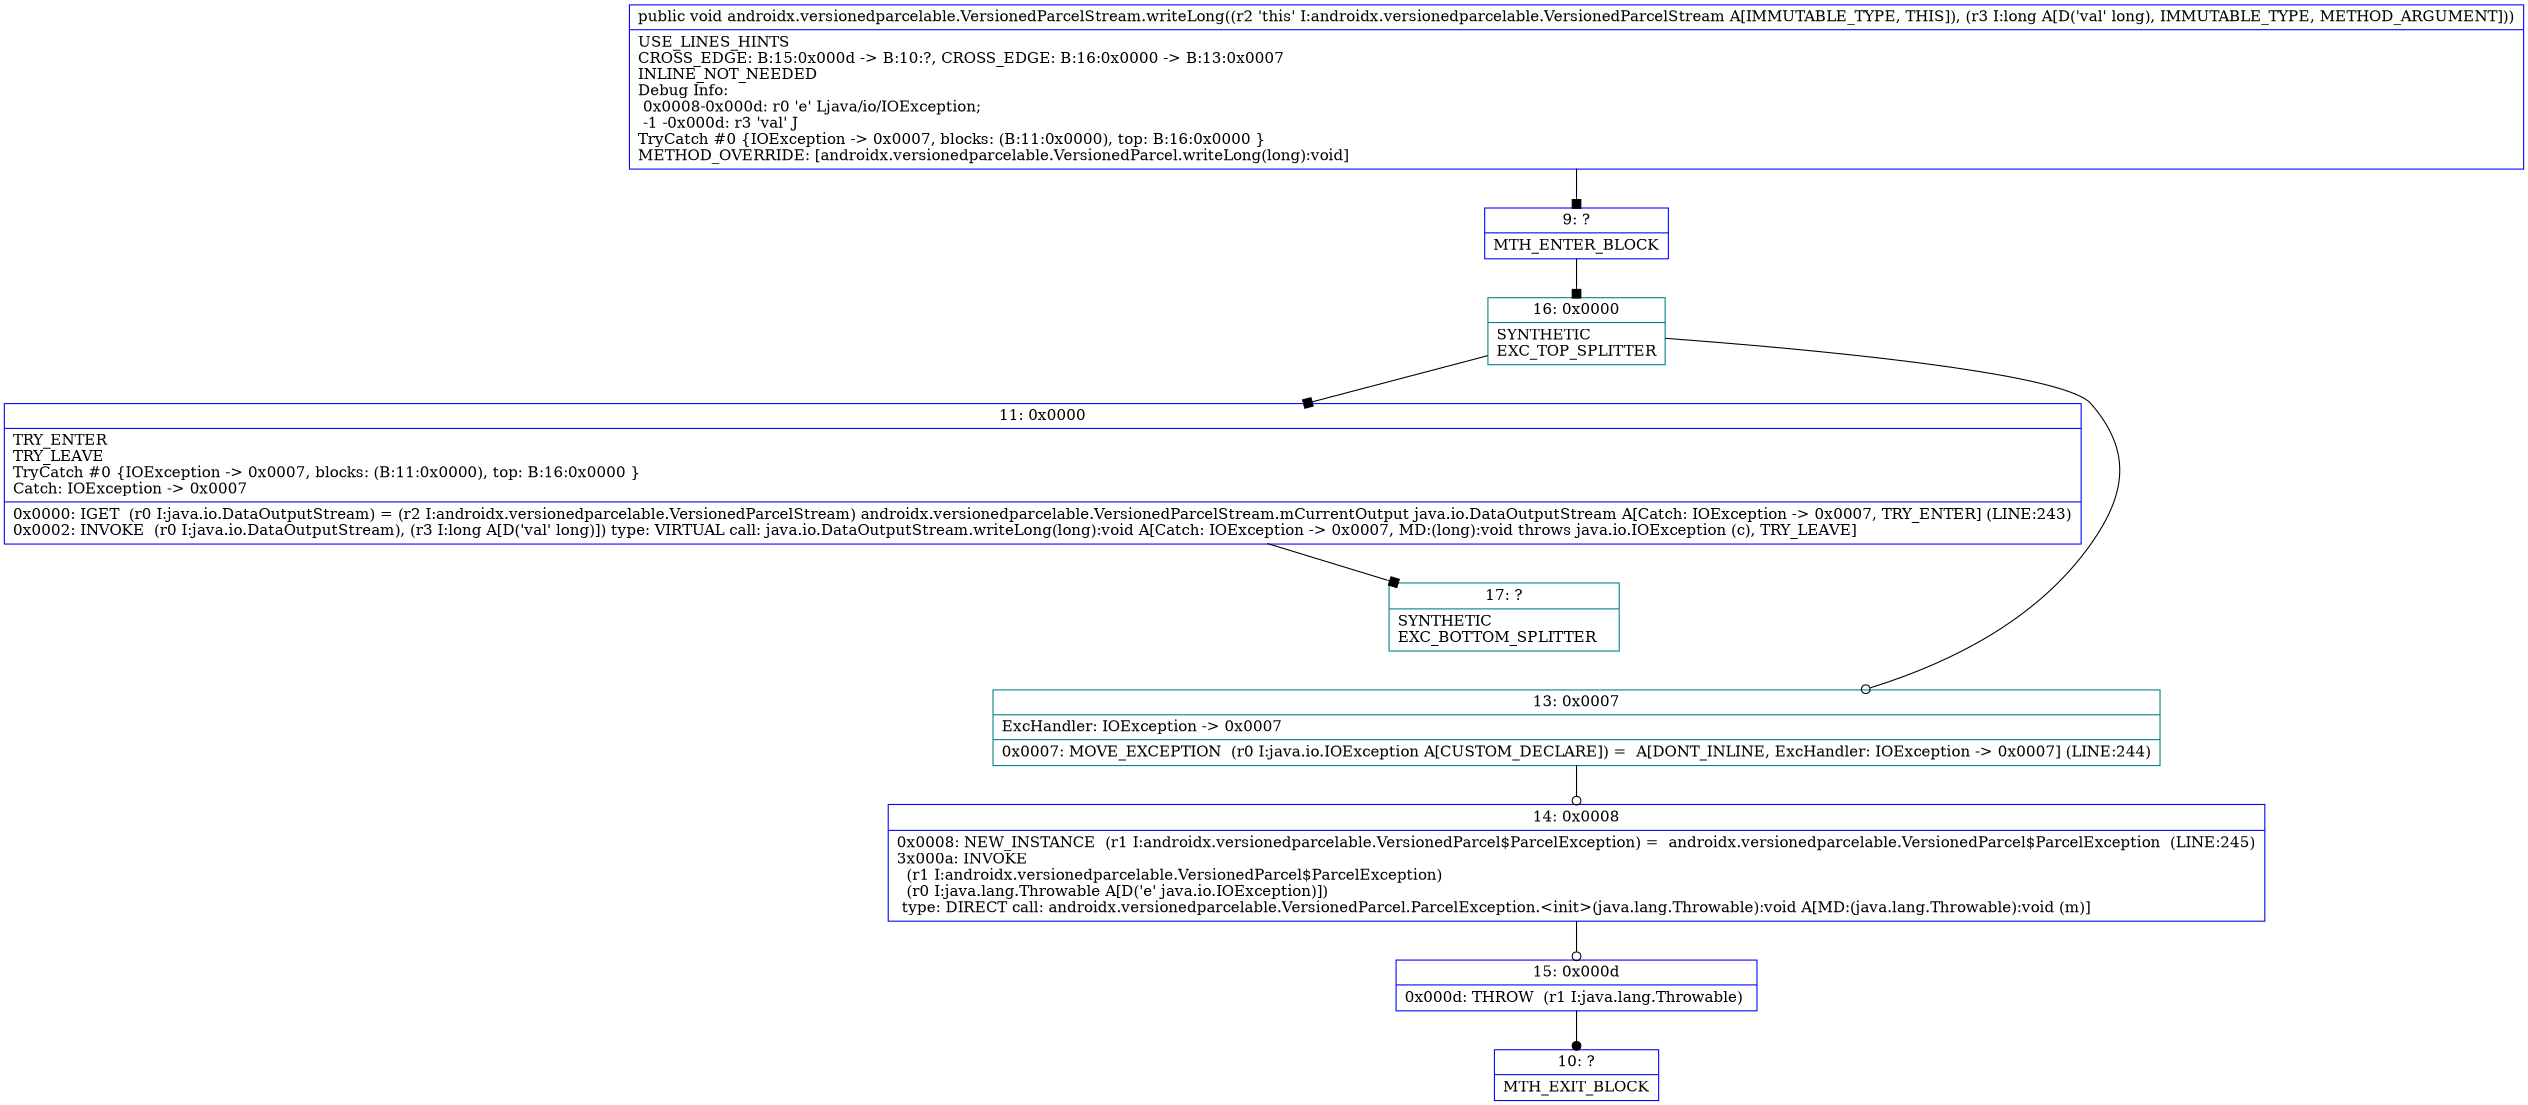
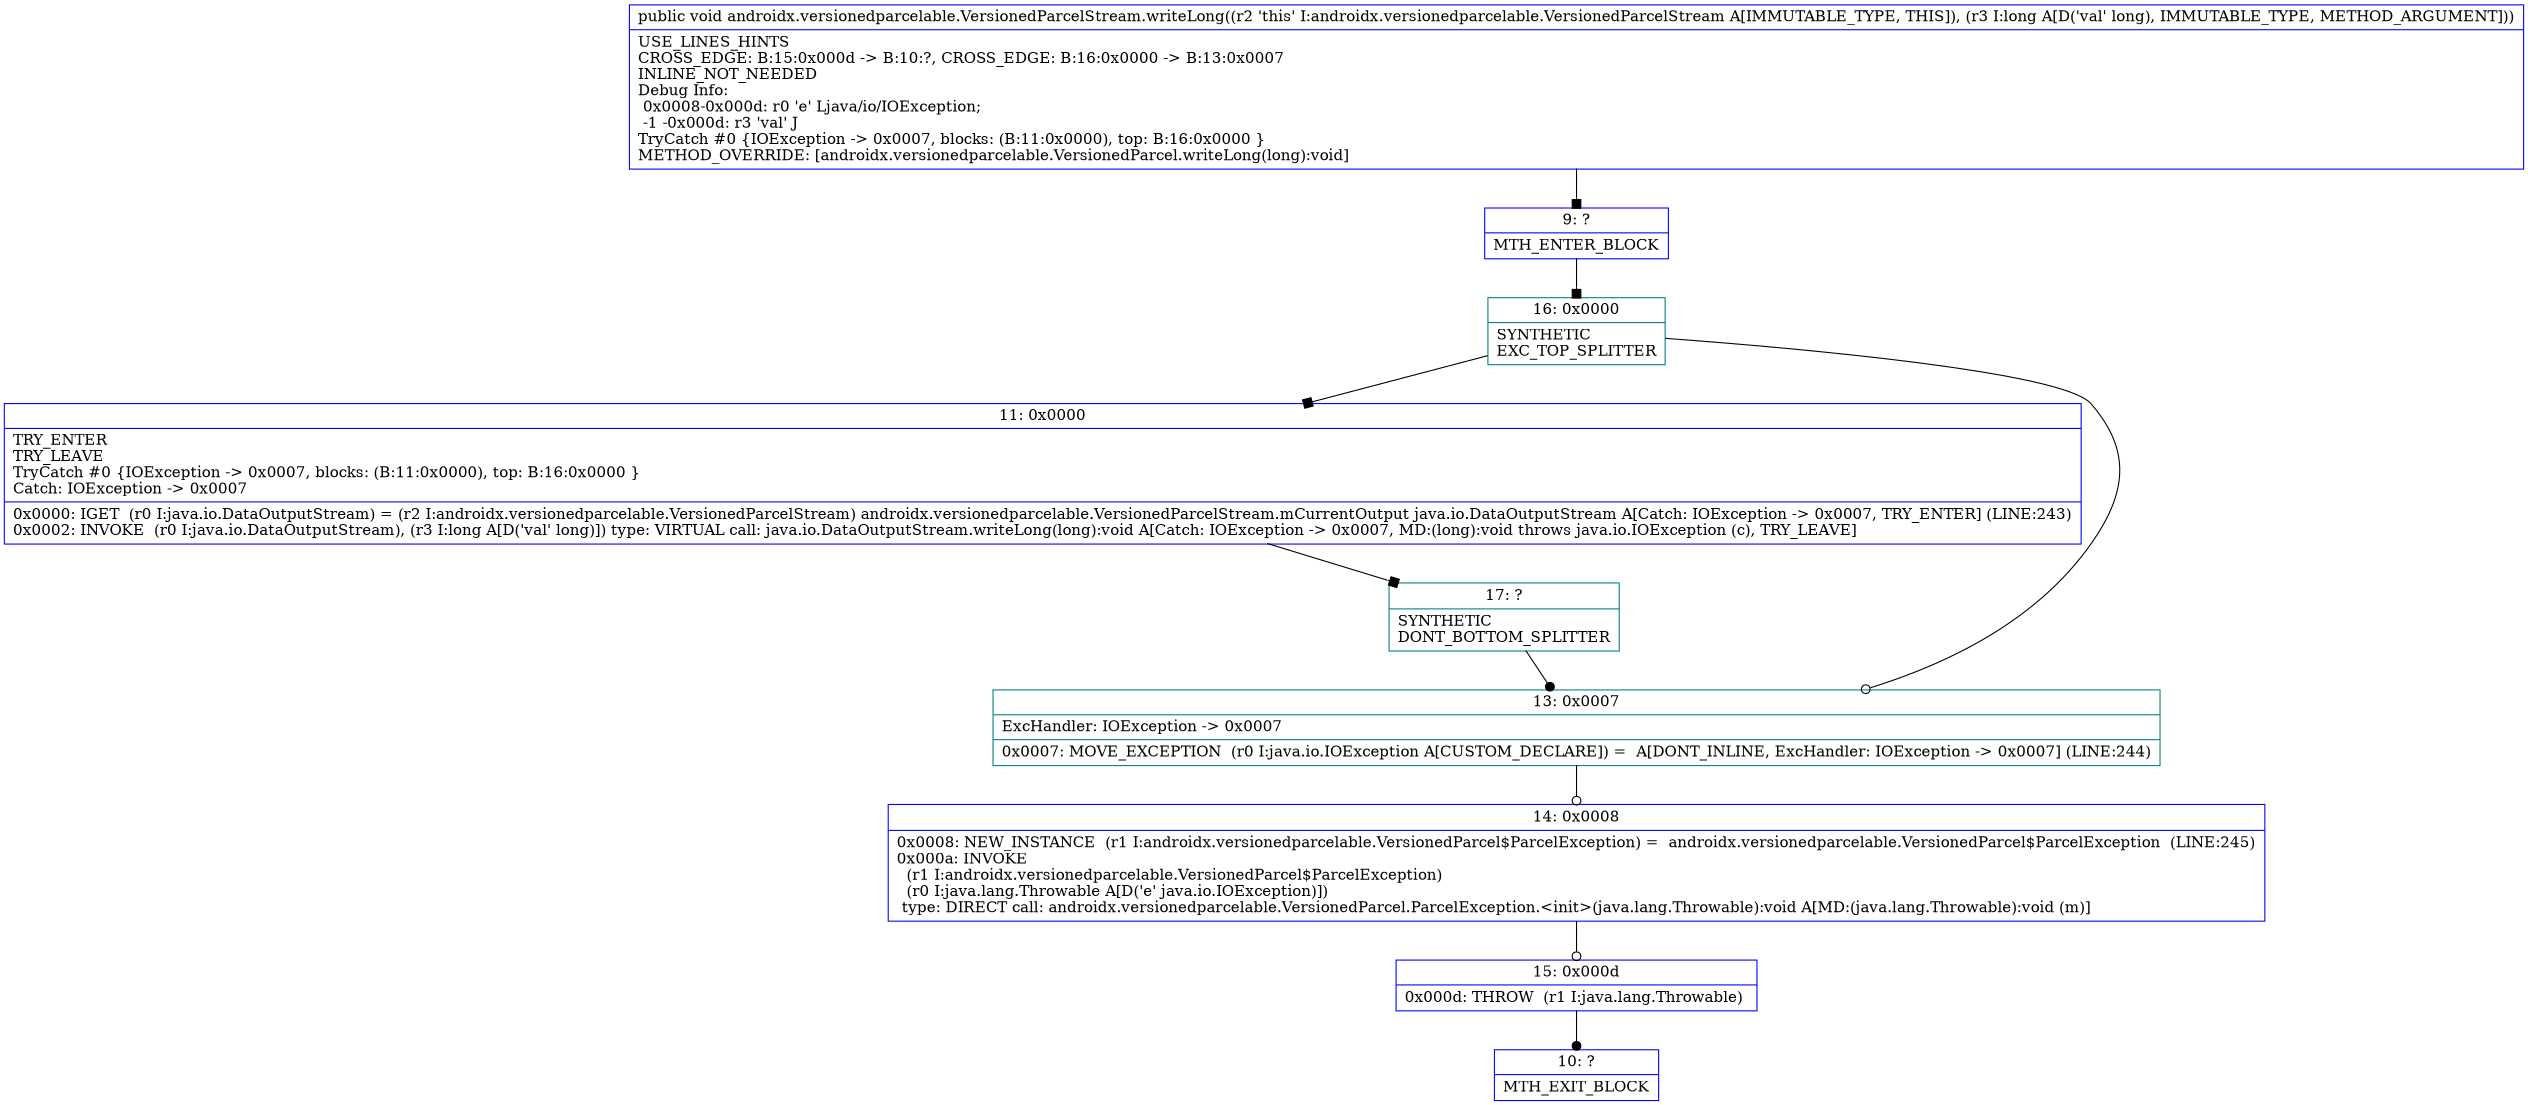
(1497, 638) -> (1504, 638)
none -> (1537, 667)
(967, 859) -> (967, 859)
